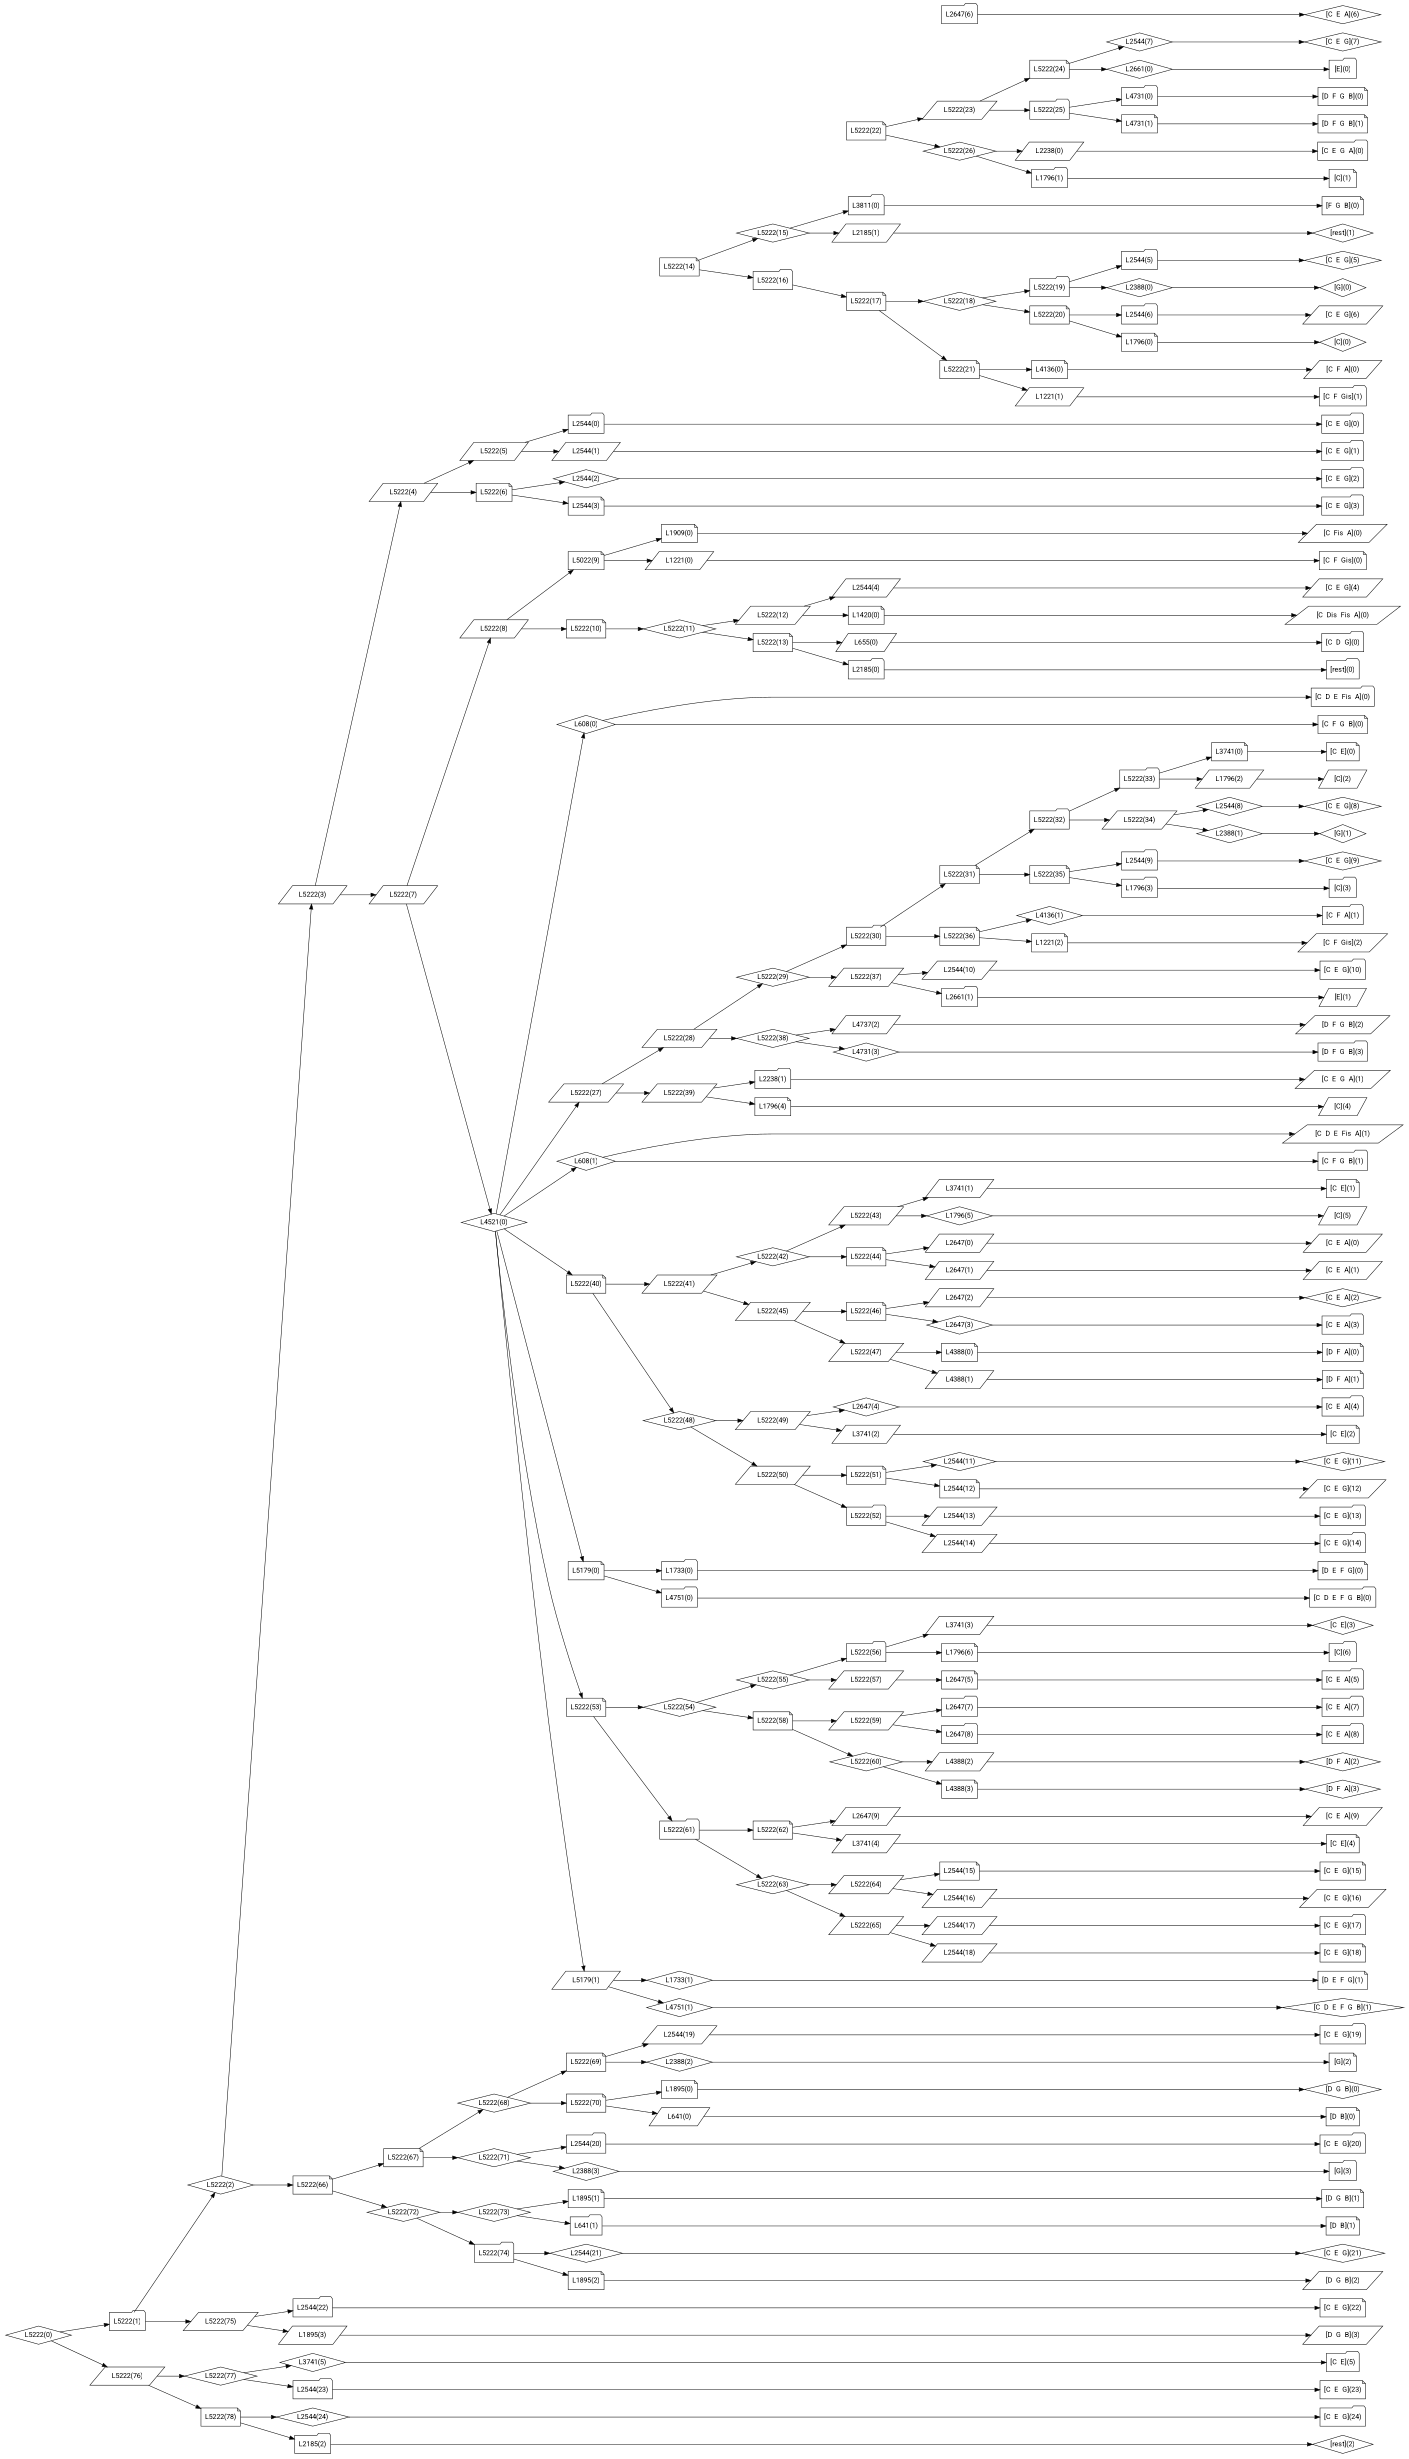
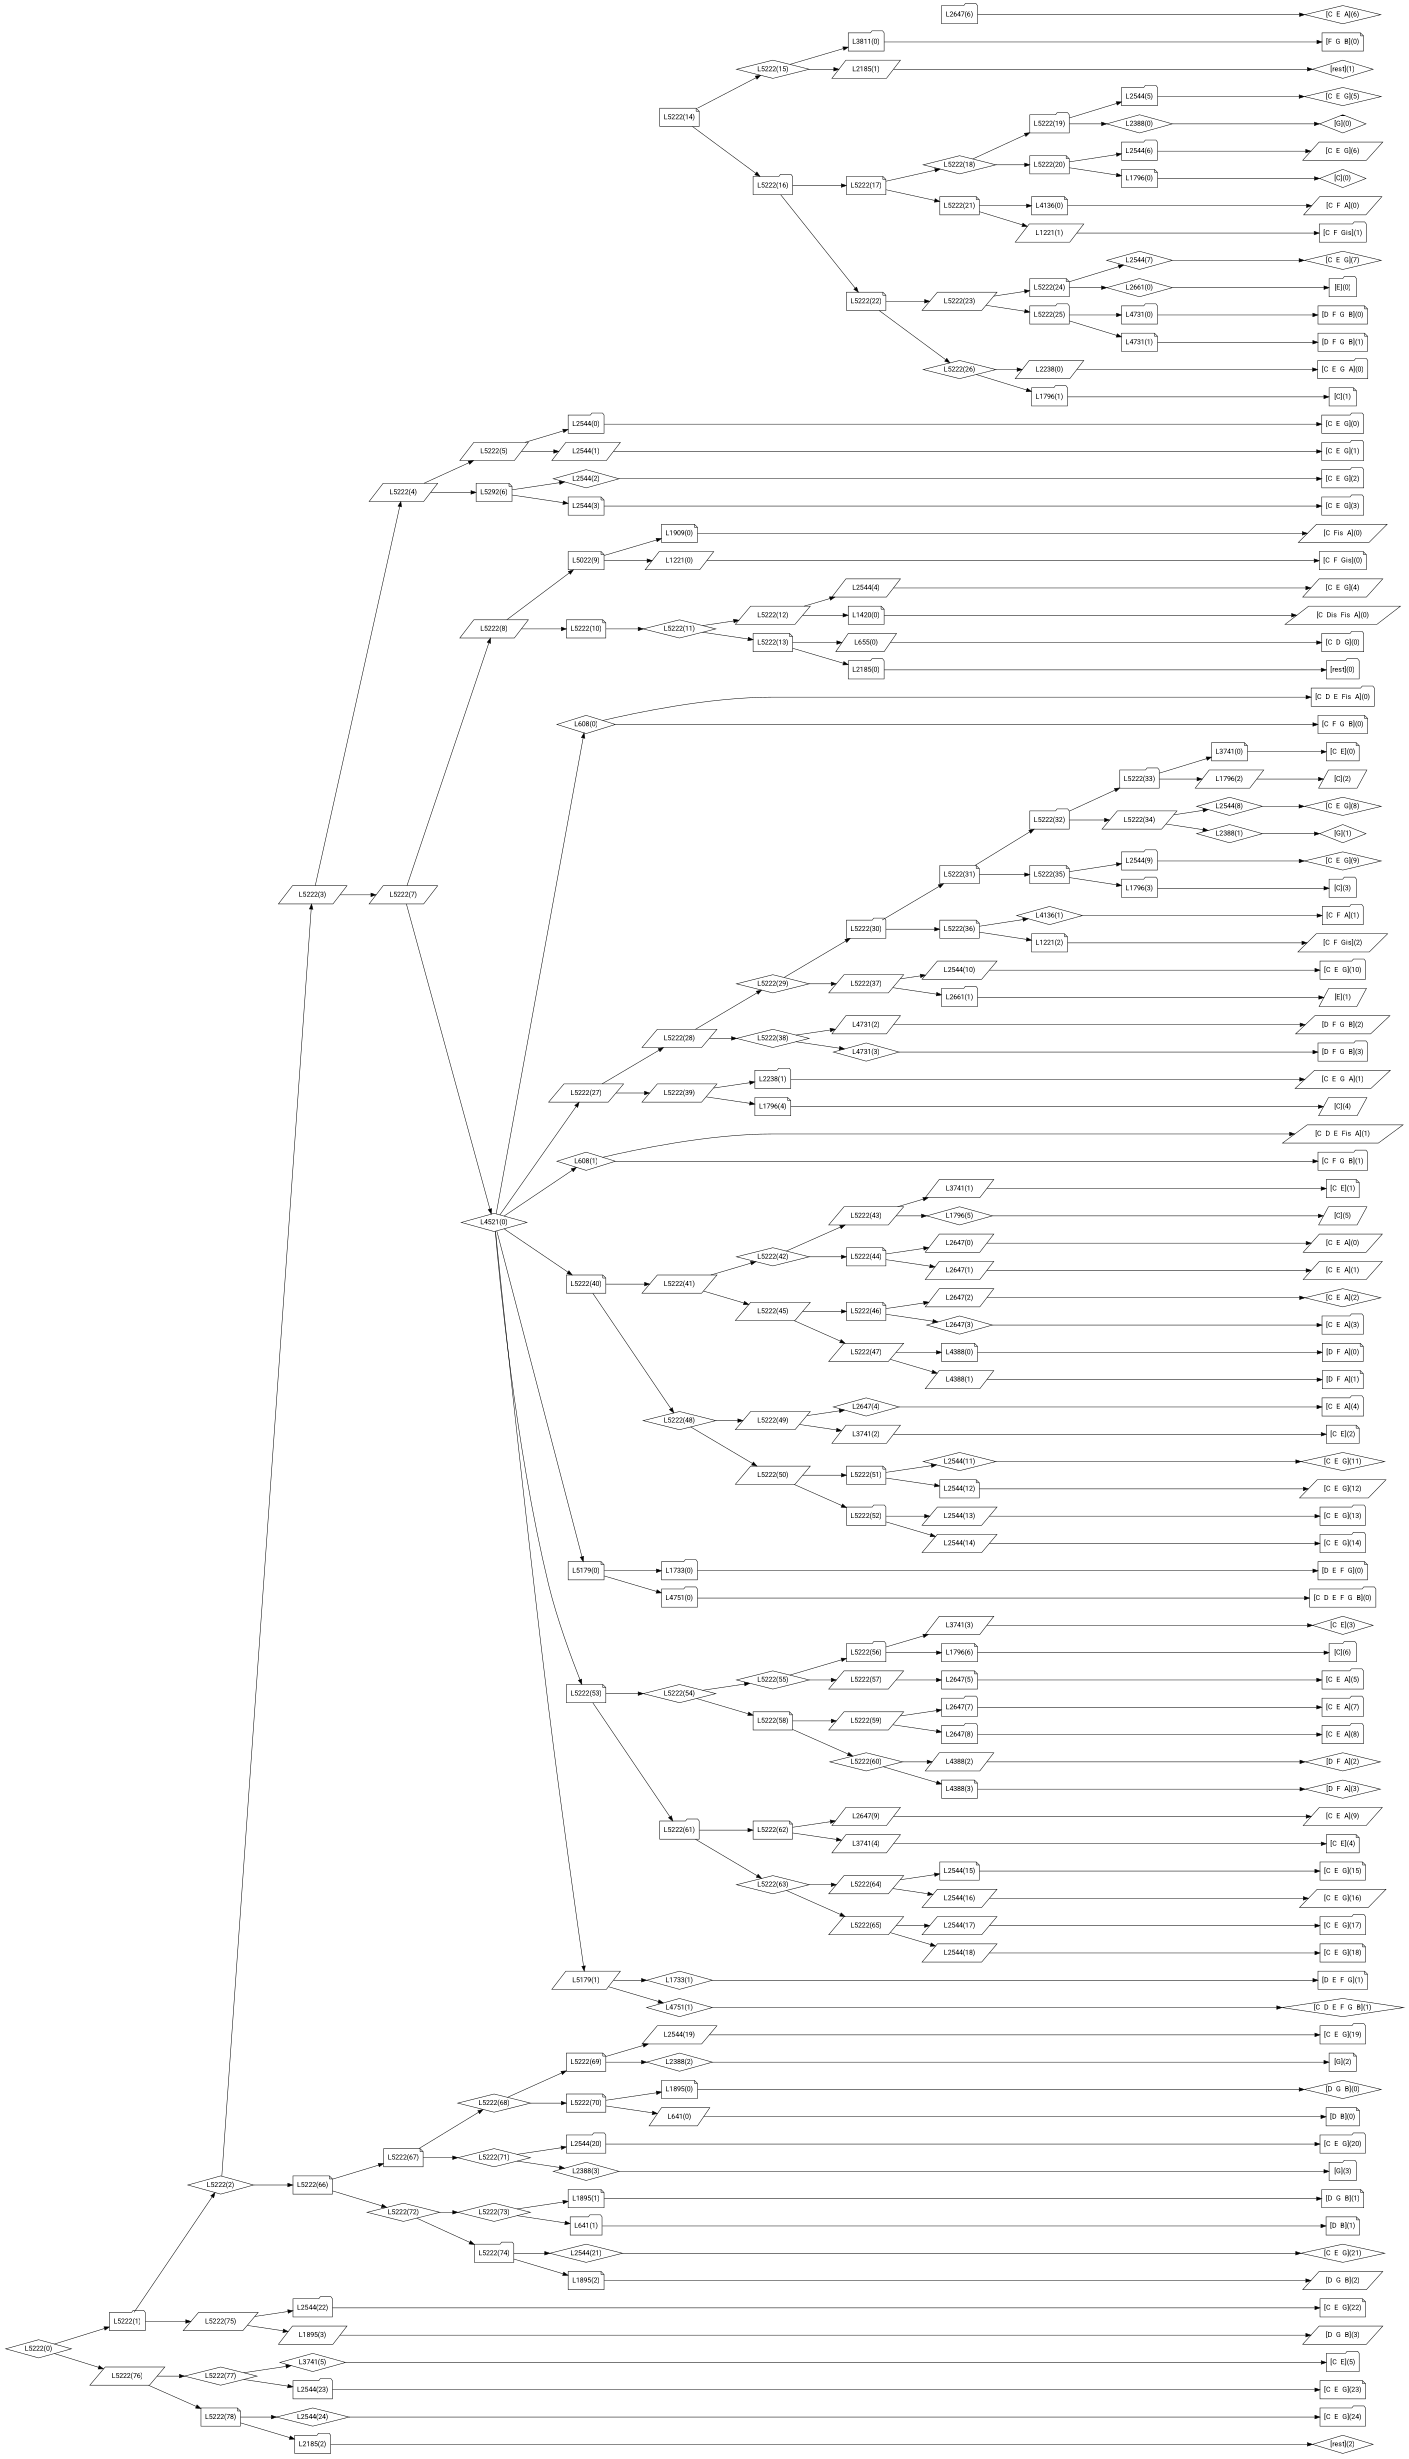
none -> (818, 242)
(494, 492) -> (494, 492)
(866, 1025) -> (866, 1025)
